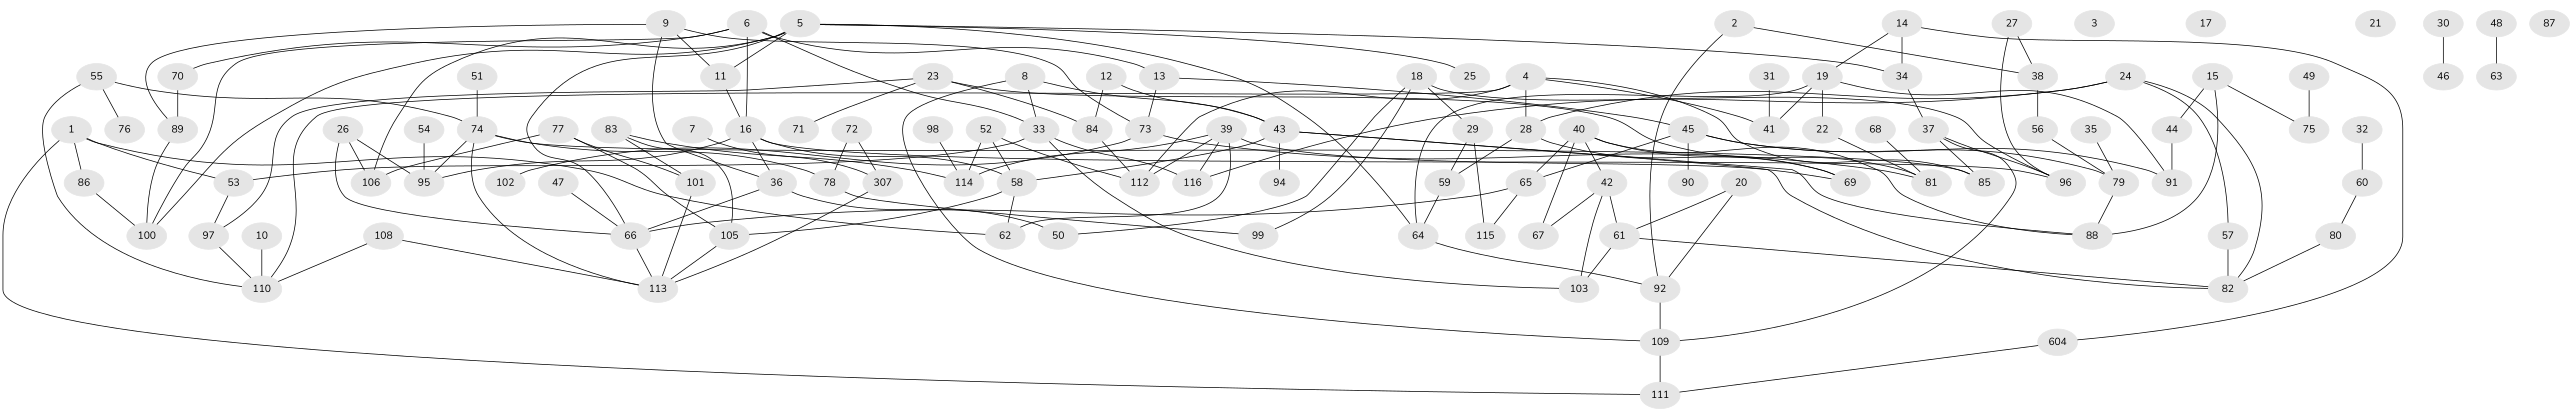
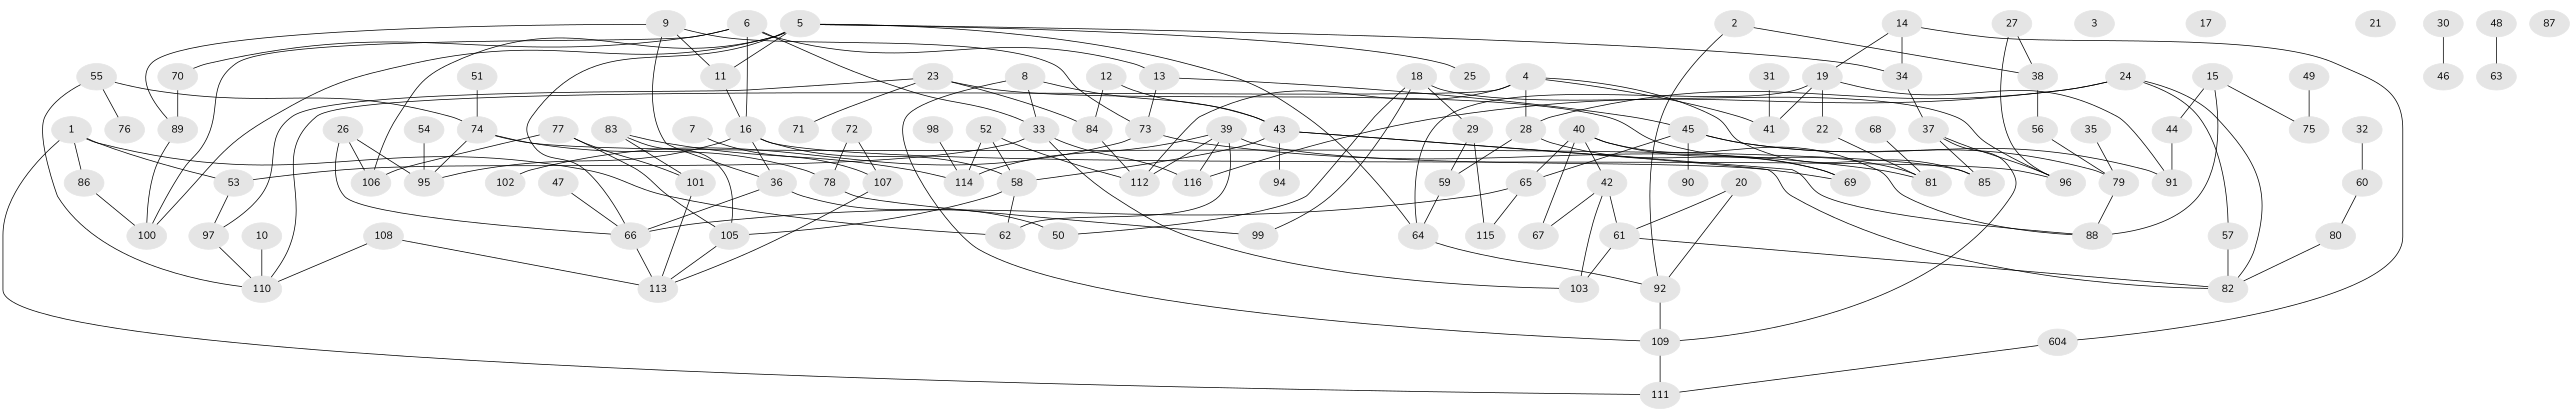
(883, 183) -> (883, 183)
(526, 242) -> none
